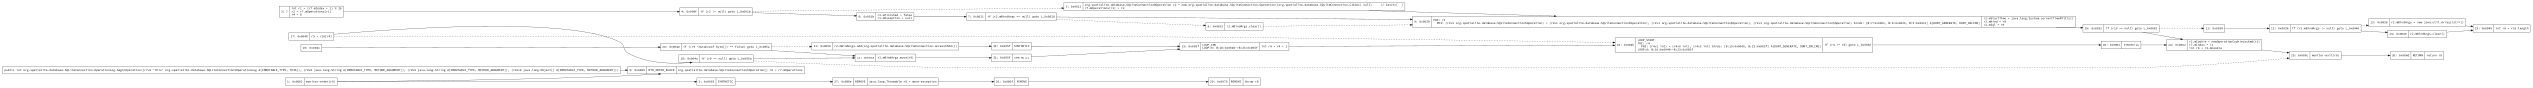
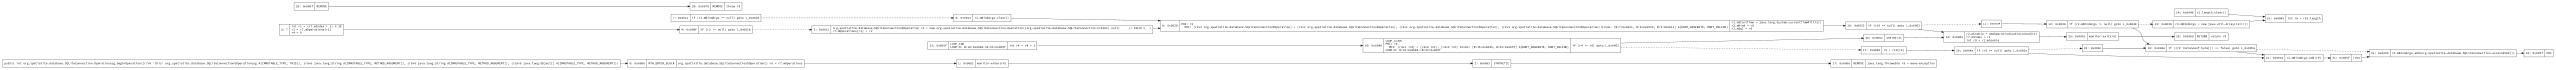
(885, 17) -> none
(1233, 18) -> none
(1337, 26) -> (1085, 19)
(2373, 32) -> (2141, 35)
(2427, 34) -> (2212, 13)
(973, 36) -> (1740, 49)
(1022, 46) -> (2549, 53)
(1105, 46) -> none
(1105, 53) -> (2365, 57)
(896, 58) -> (2304, 58)
(1022, 58) -> (2357, 58)
(1520, 68) -> (2054, 49)
(498, 80) -> (879, 63)
(965, 82) -> none
